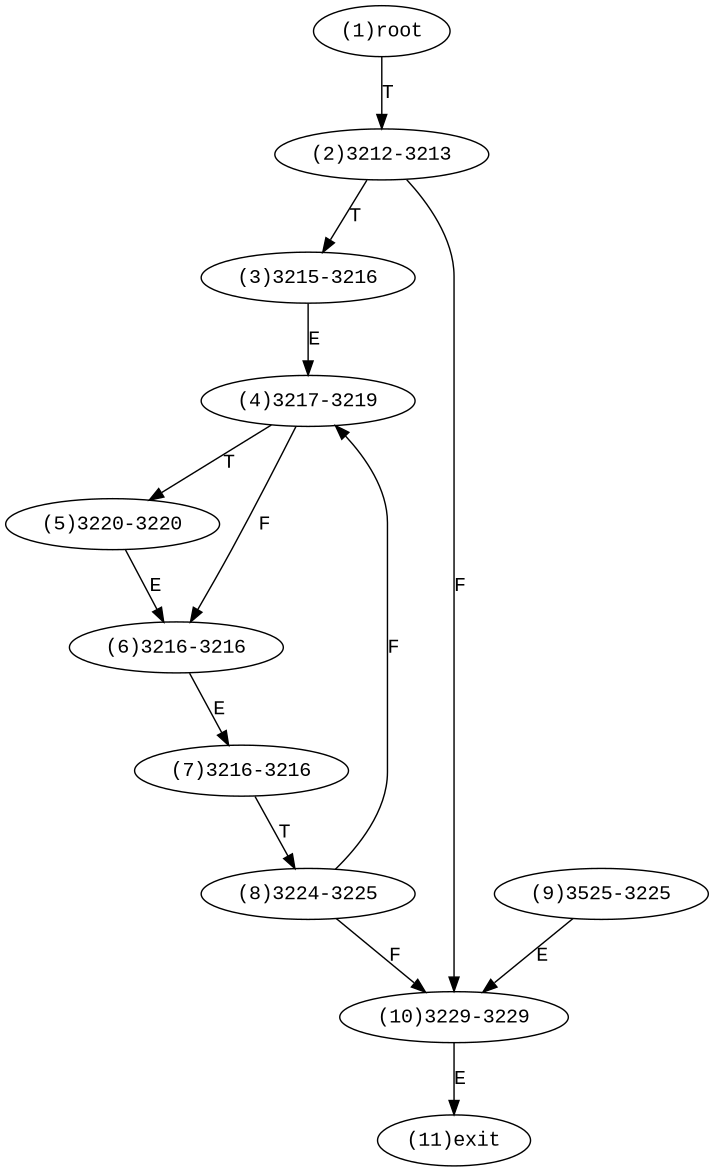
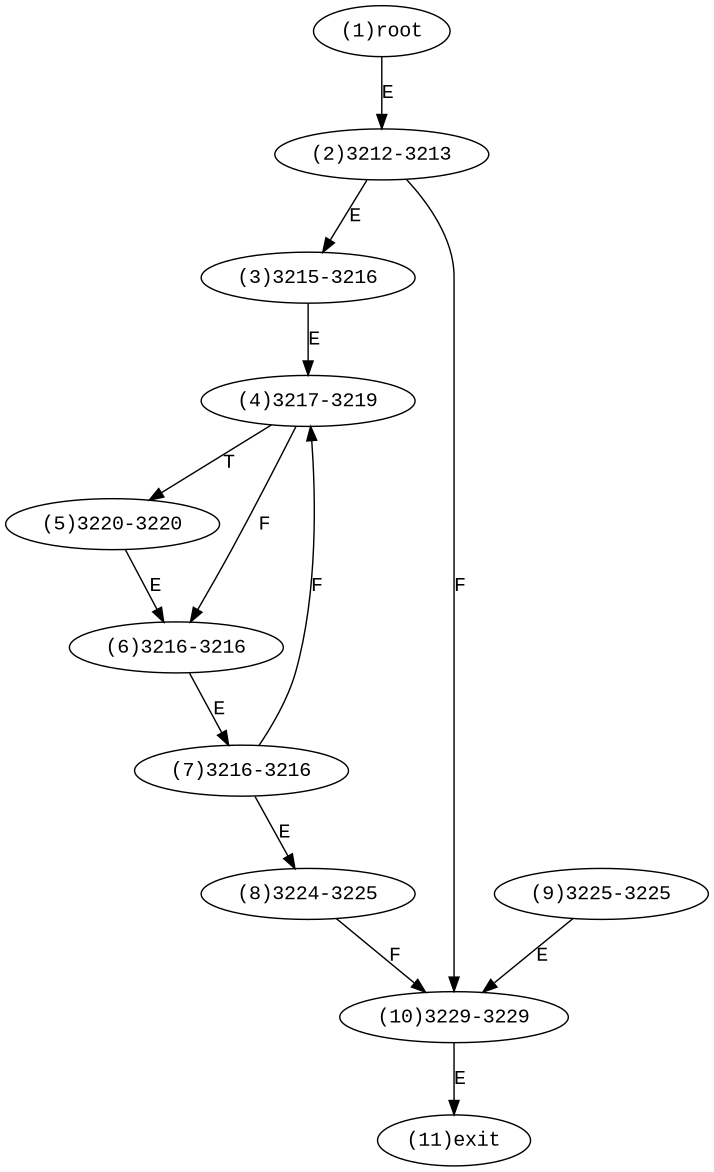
(388, 93) -> (388, 93)
(356, 216) -> (356, 216)
(387, 655) -> (309, 598)
(285, 832) -> (285, 832)
(601, 894) -> (601, 894)
